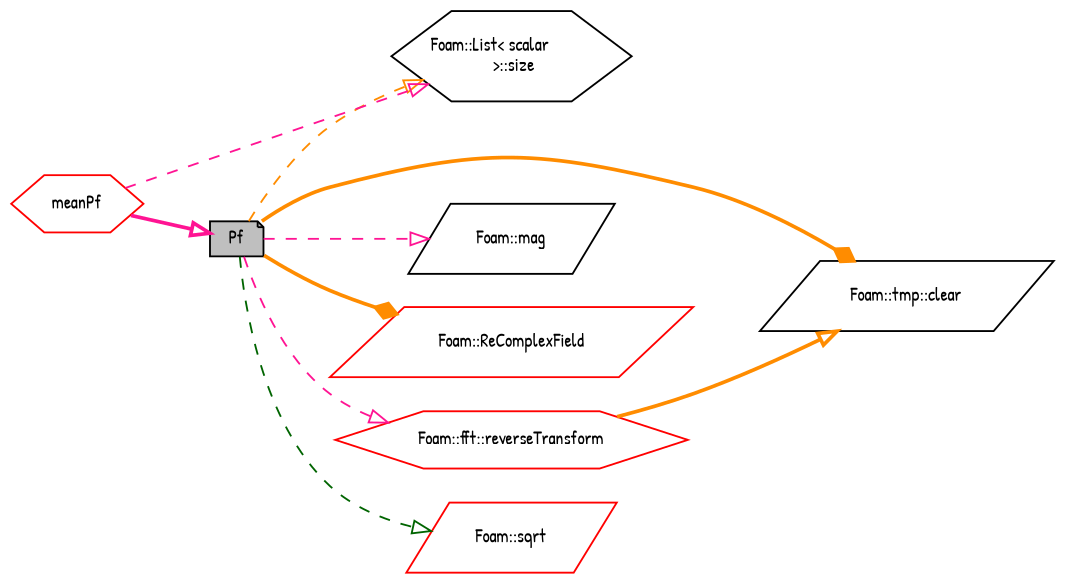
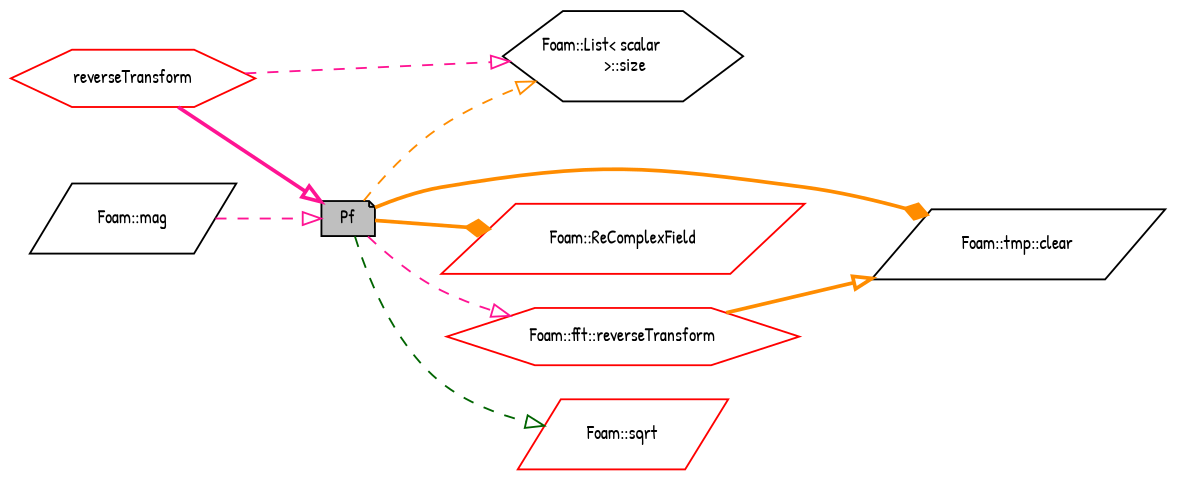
(77, 204) -> (133, 78)
(337, 239) -> (259, 219)
